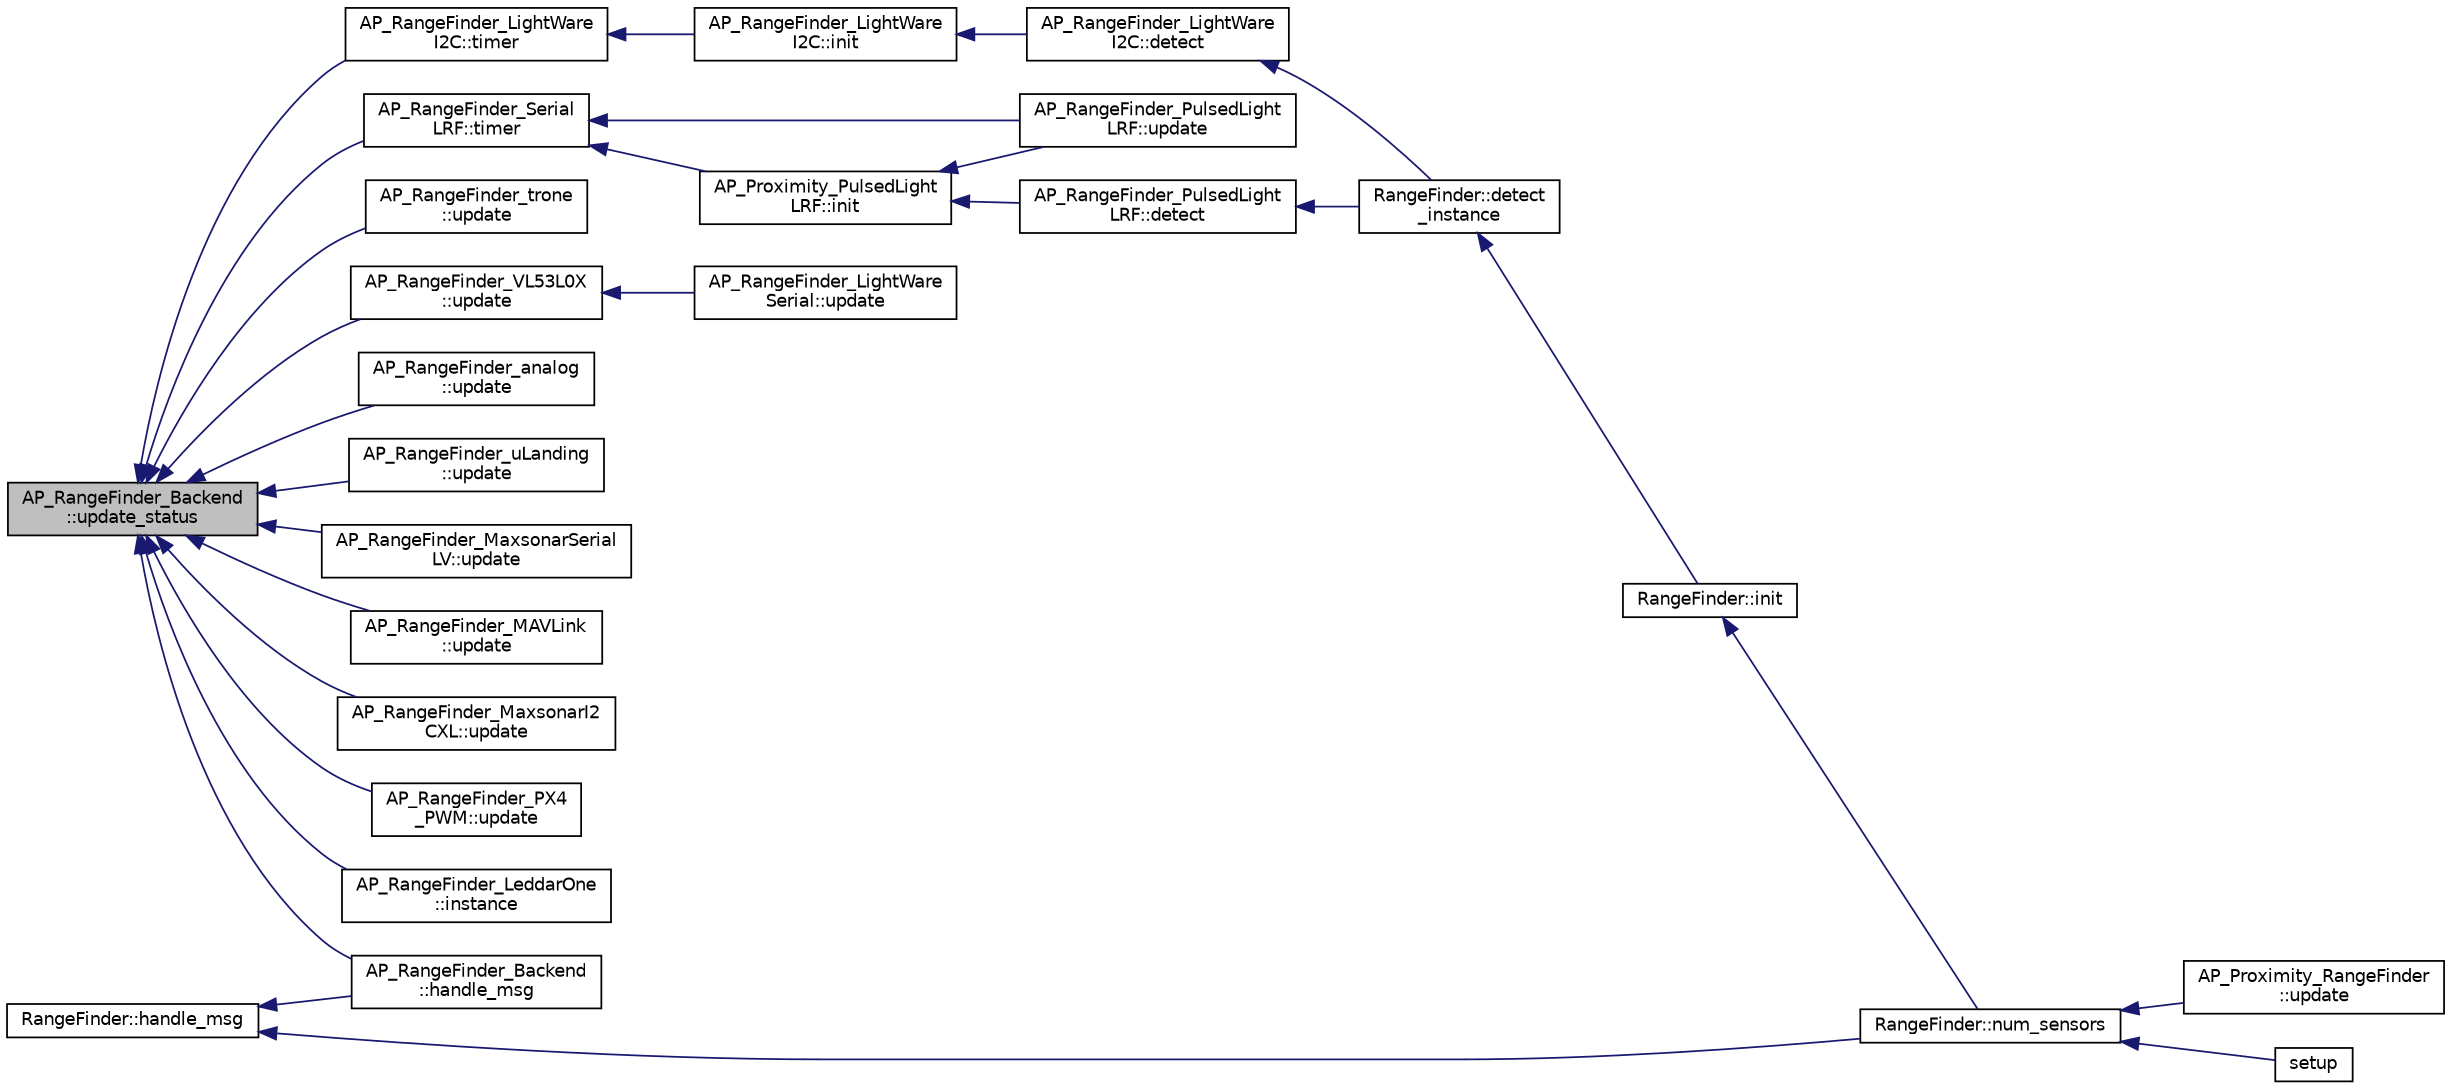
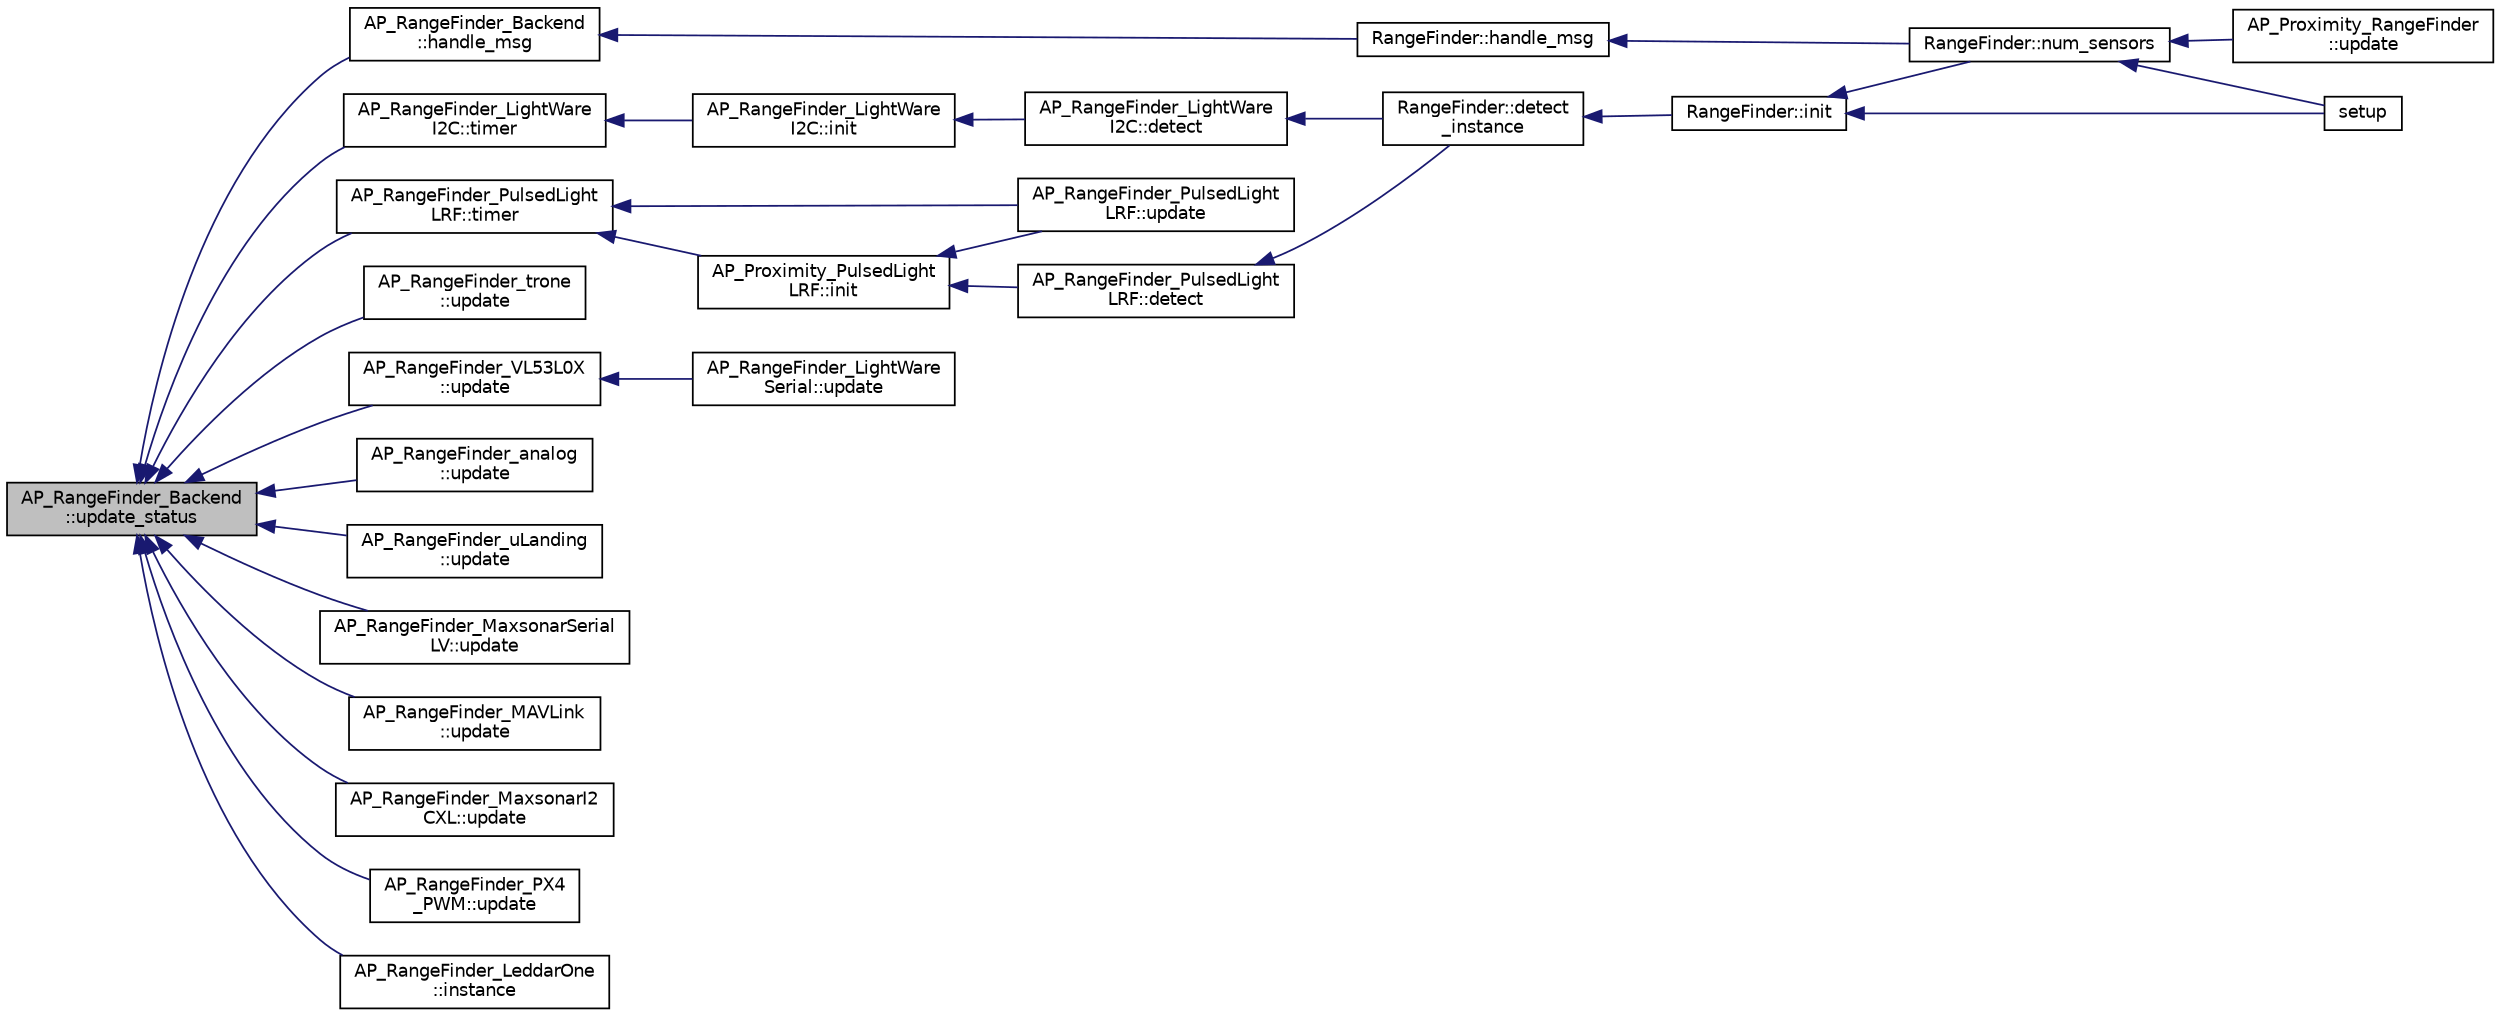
none -> (2094, 113)
(477, 120) -> (475, 207)
(314, 1000) -> (987, 37)
